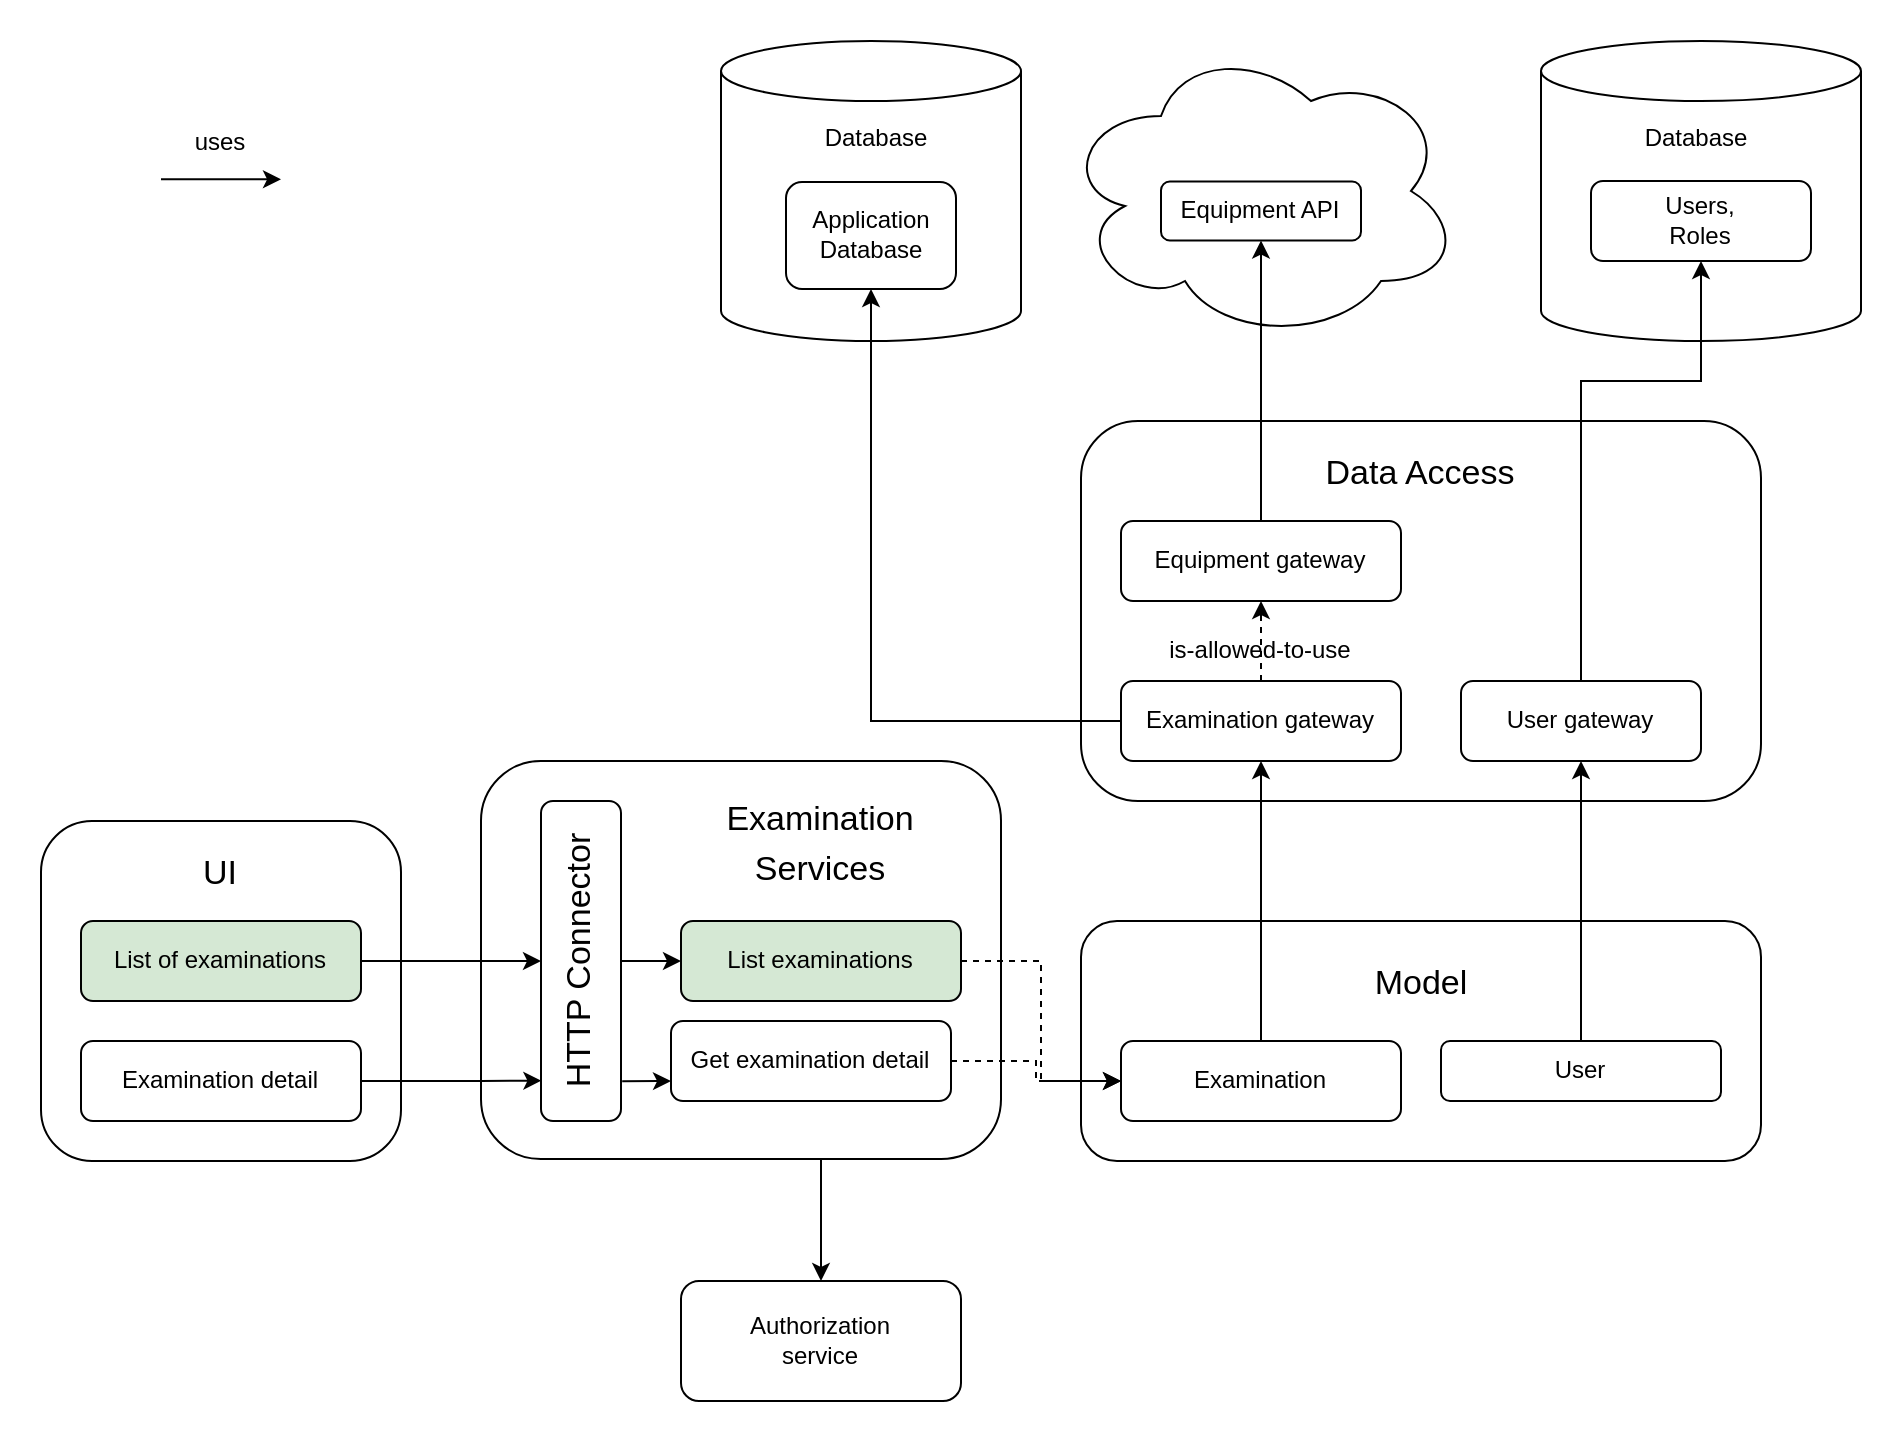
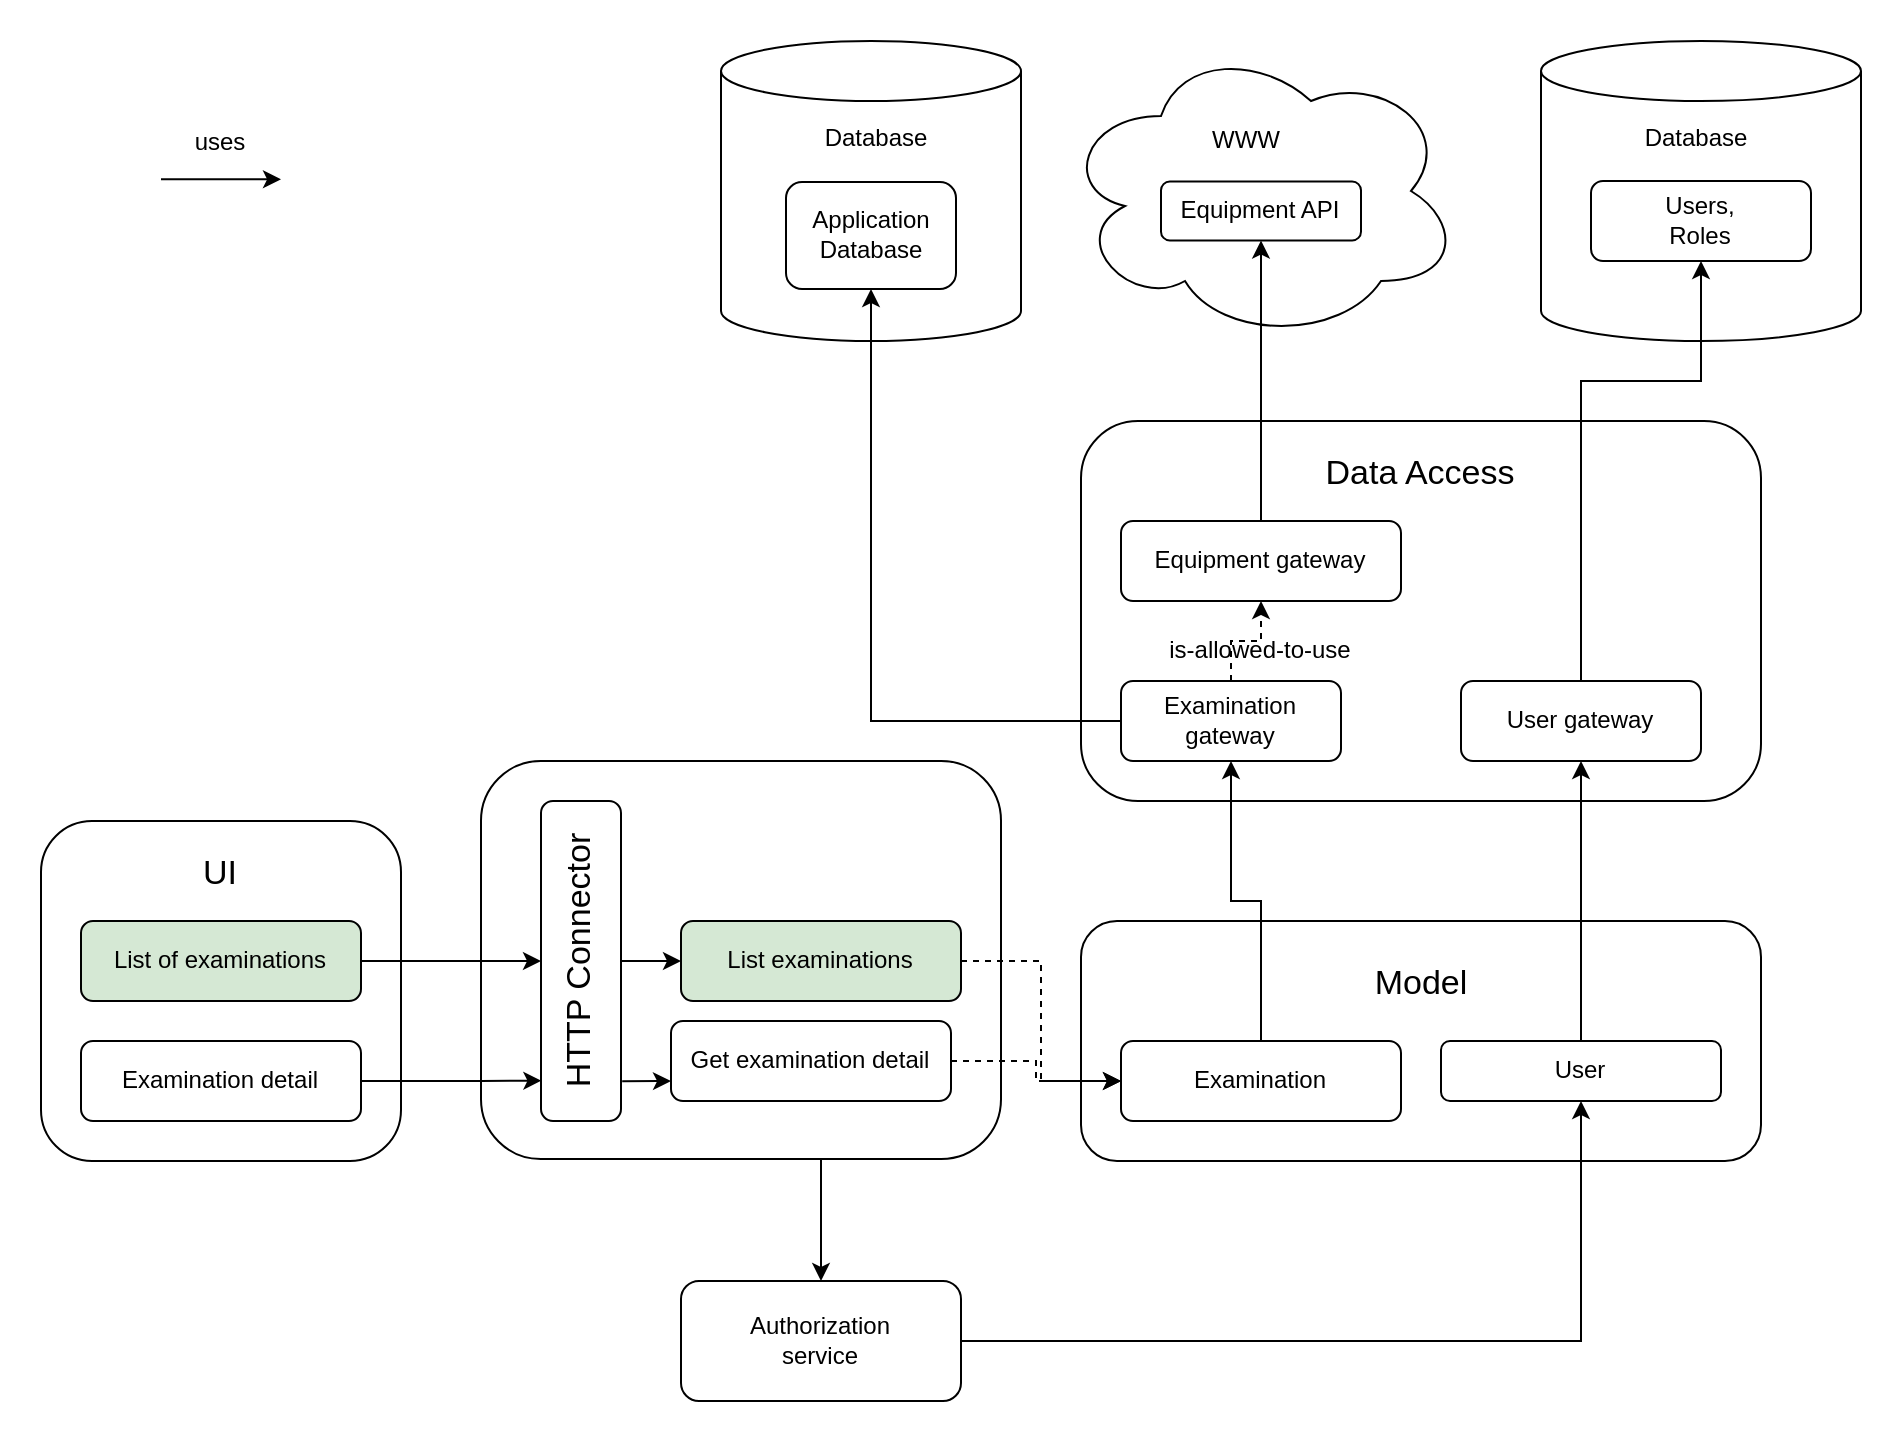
none -> (1246, 141)
(1261, 721) -> (1231, 721)
(821, 841) -> none
none -> (1384, 1341)
